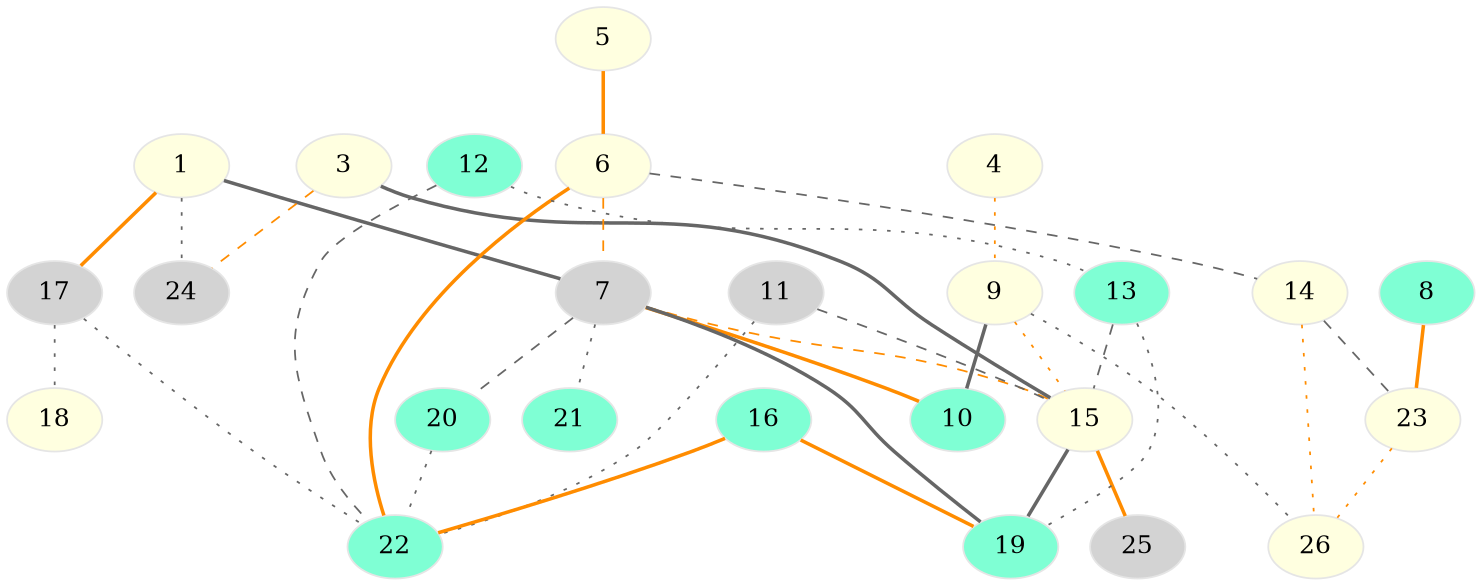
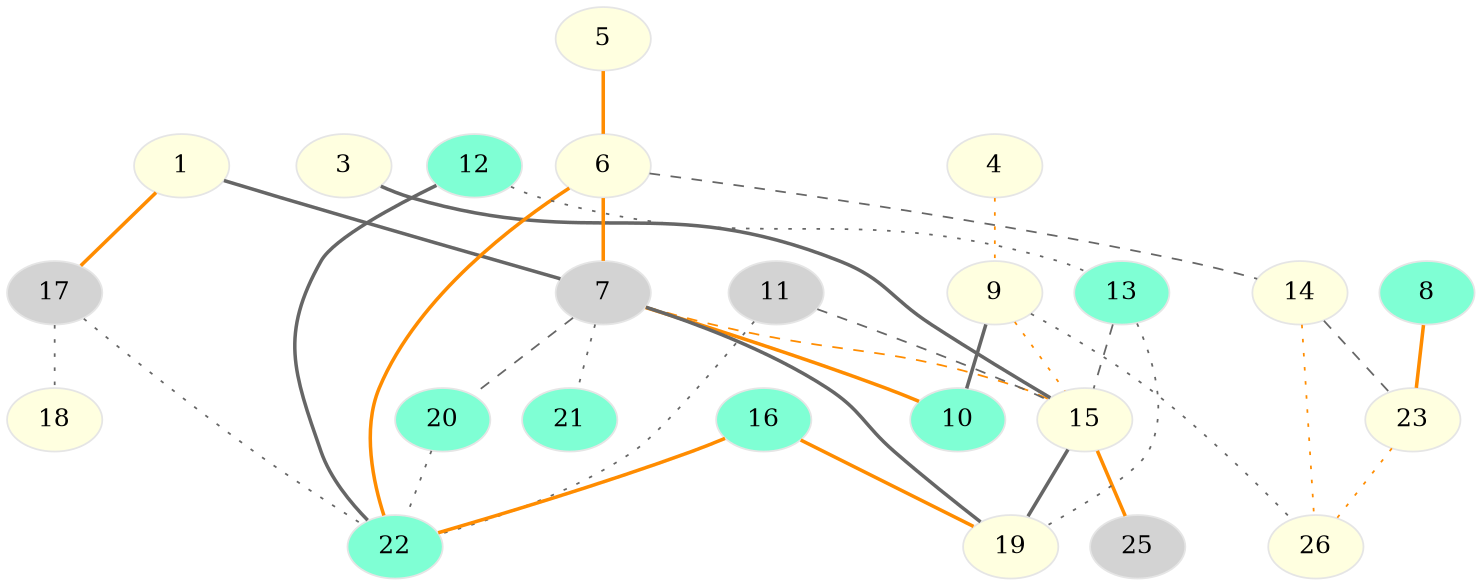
(603, 234) -> (603, 234)
(182, 293) -> none
(296, 328) -> (296, 328)
(1011, 547) -> (1011, 547)
